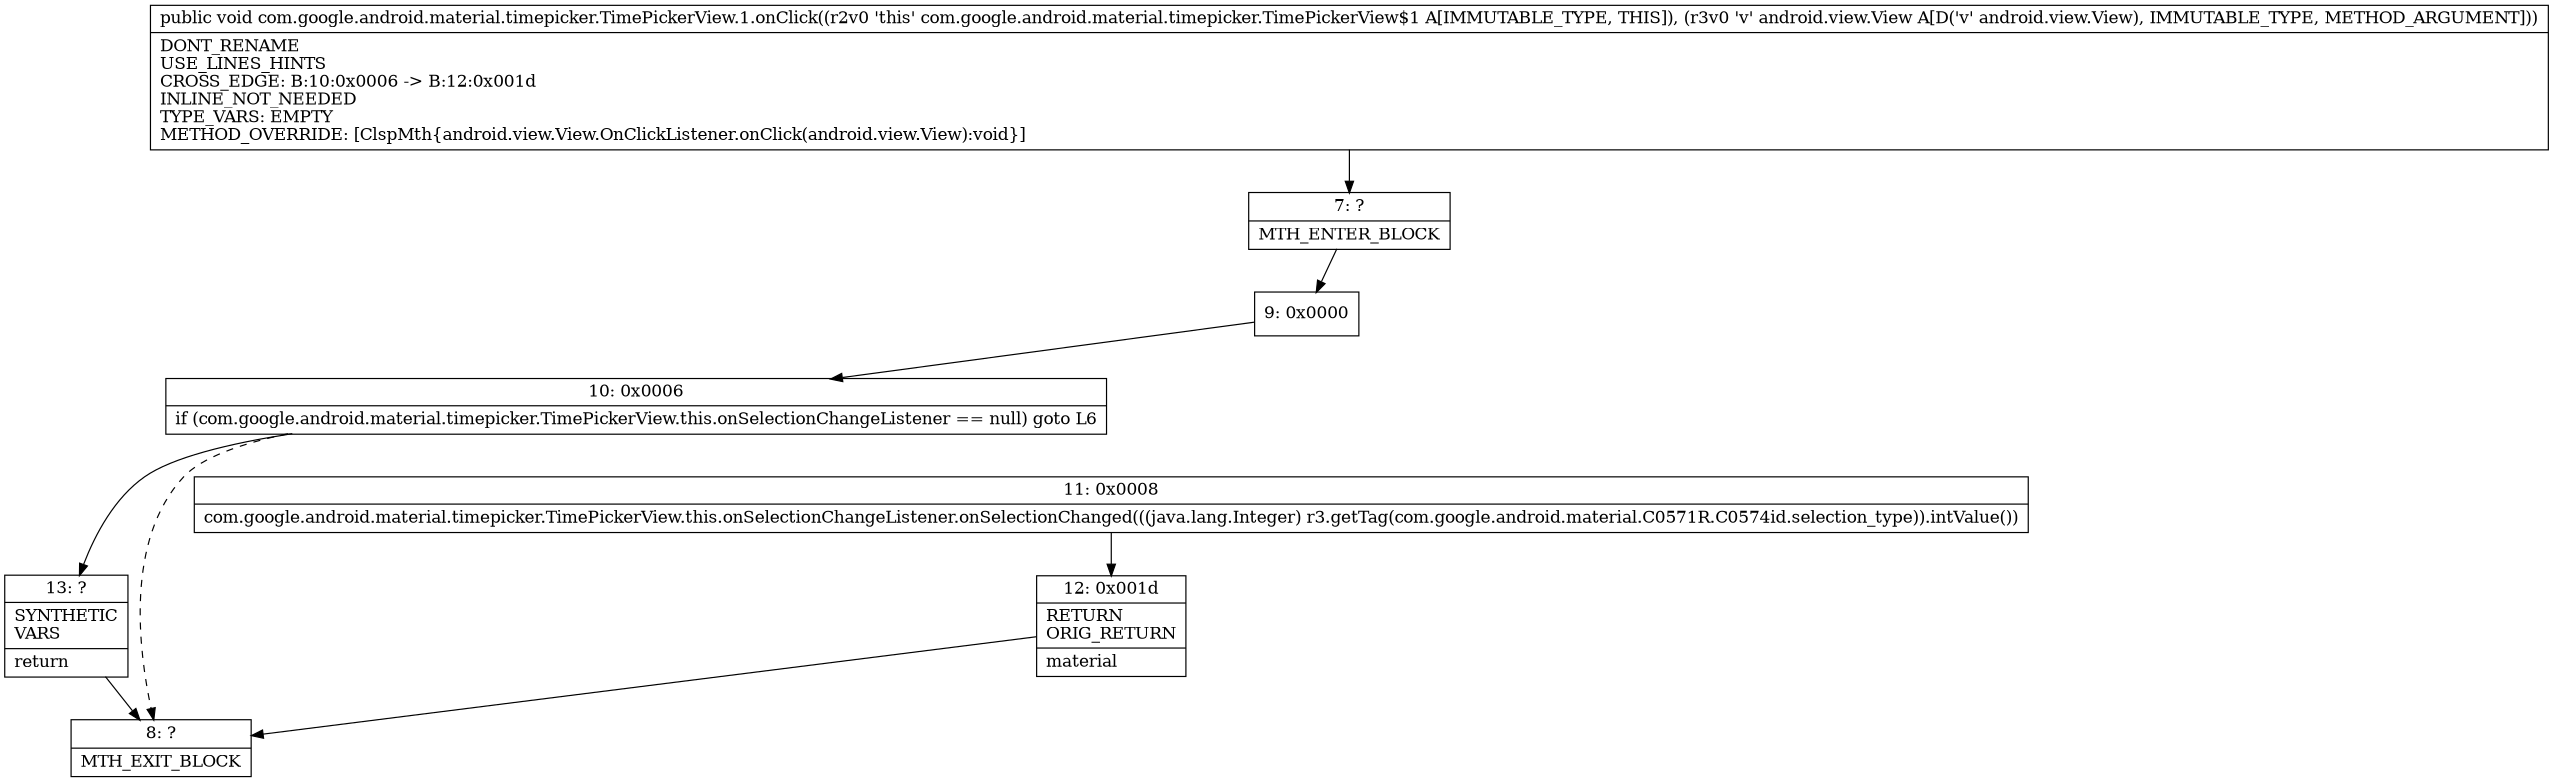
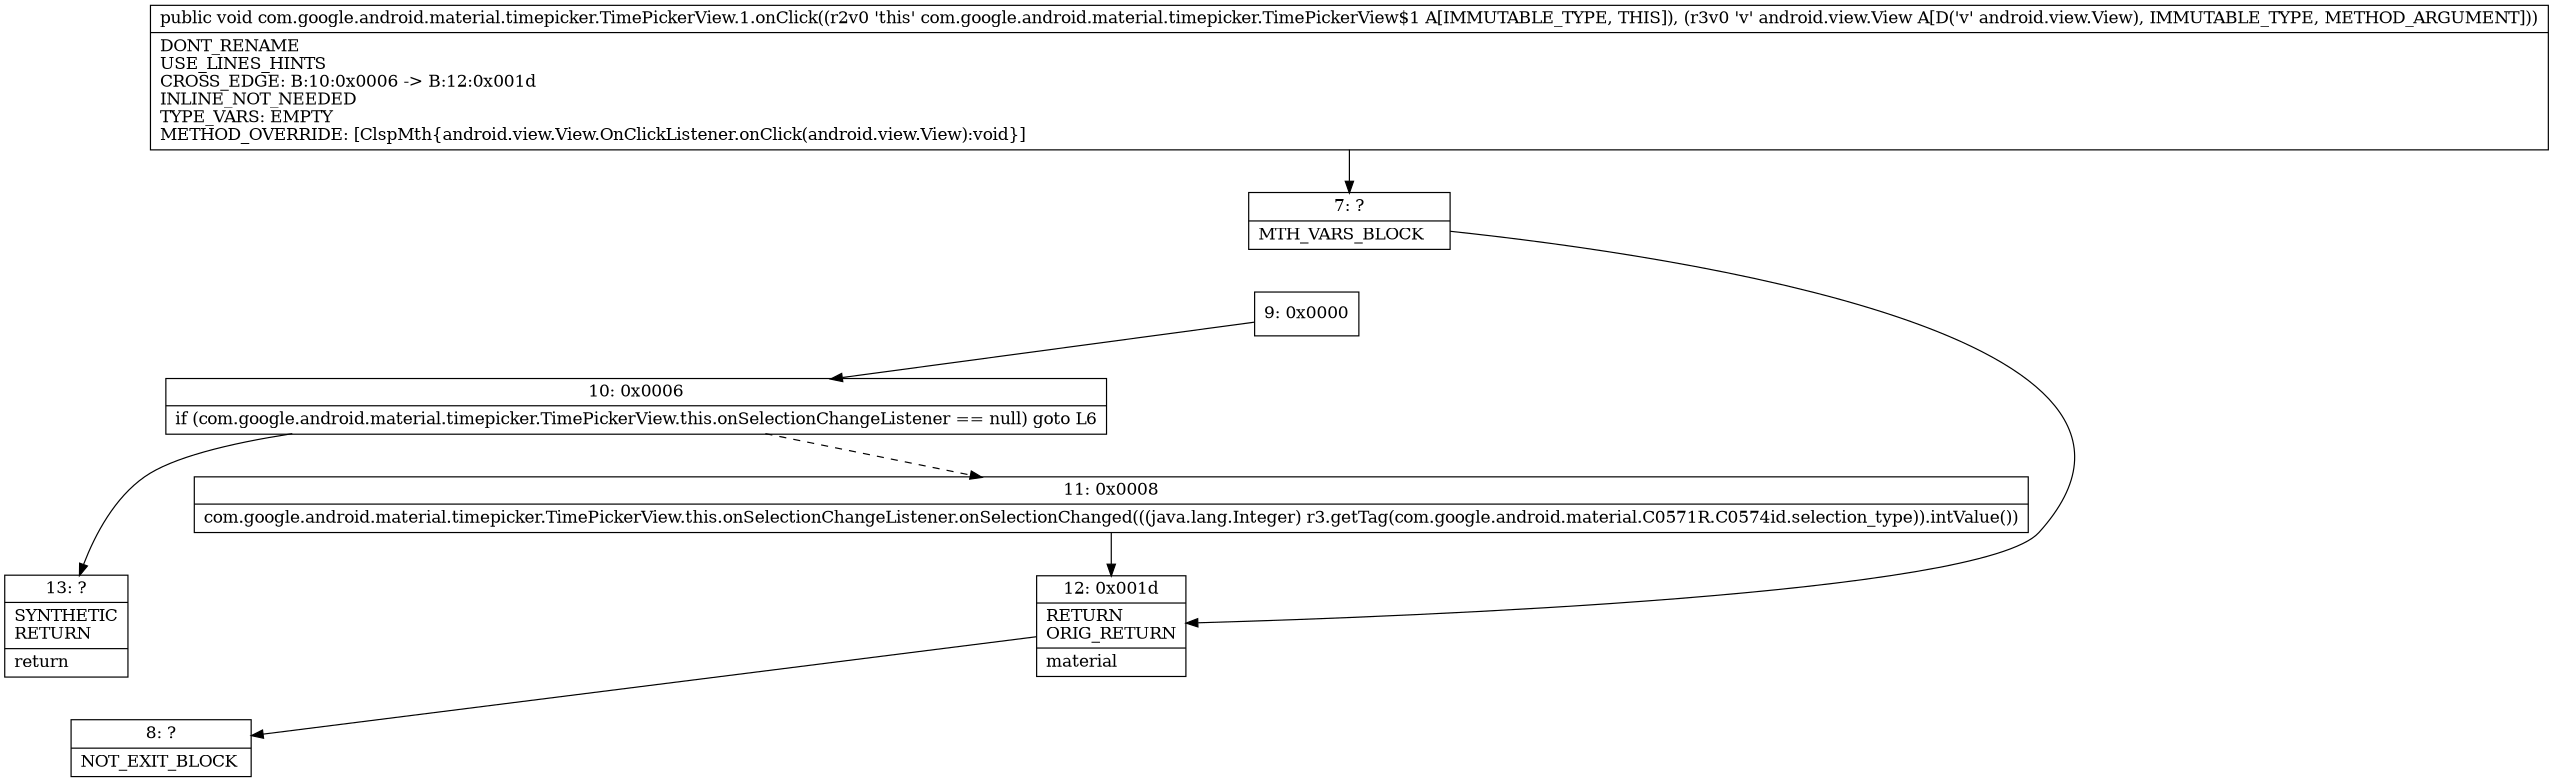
(1349, 235) -> (1341, 235)
(1329, 265) -> (2006, 549)
(152, 532) -> (868, 454)
(38, 634) -> (53, 634)
(119, 694) -> none
(161, 762) -> (159, 762)
